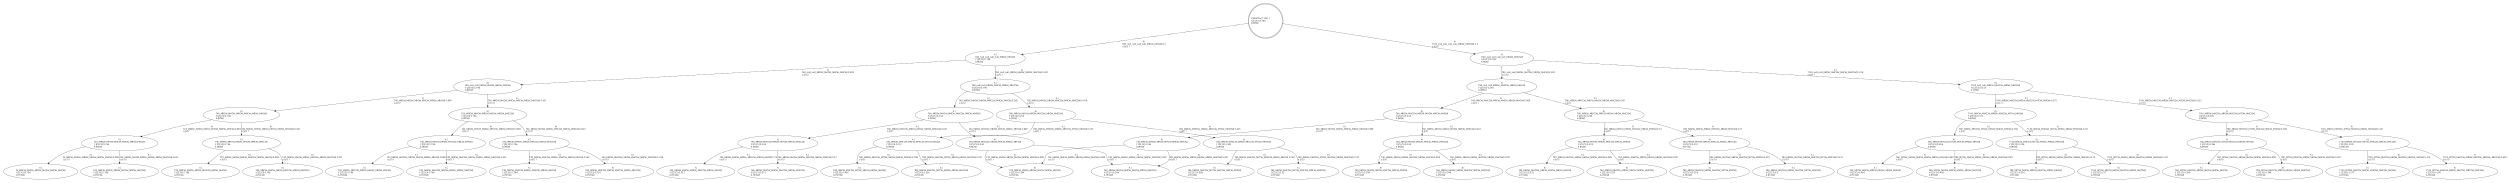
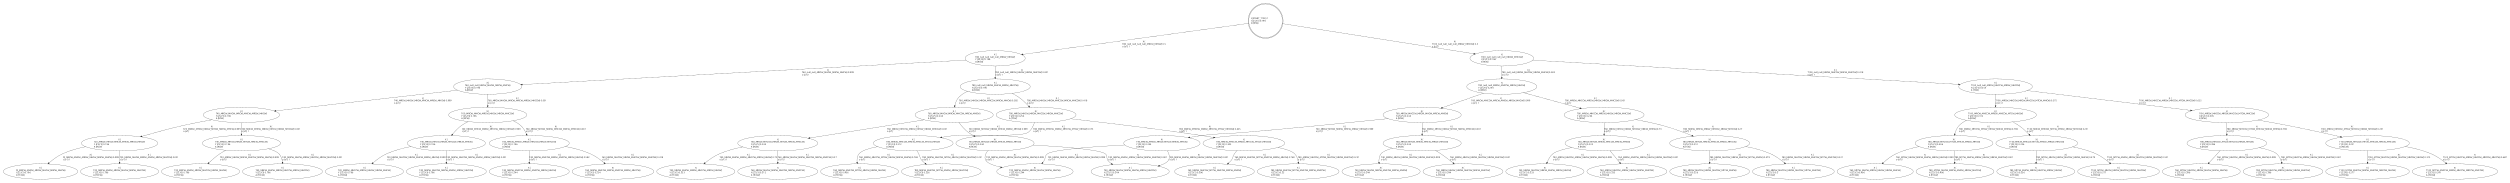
(1266, 21) -> (1266, 21)
